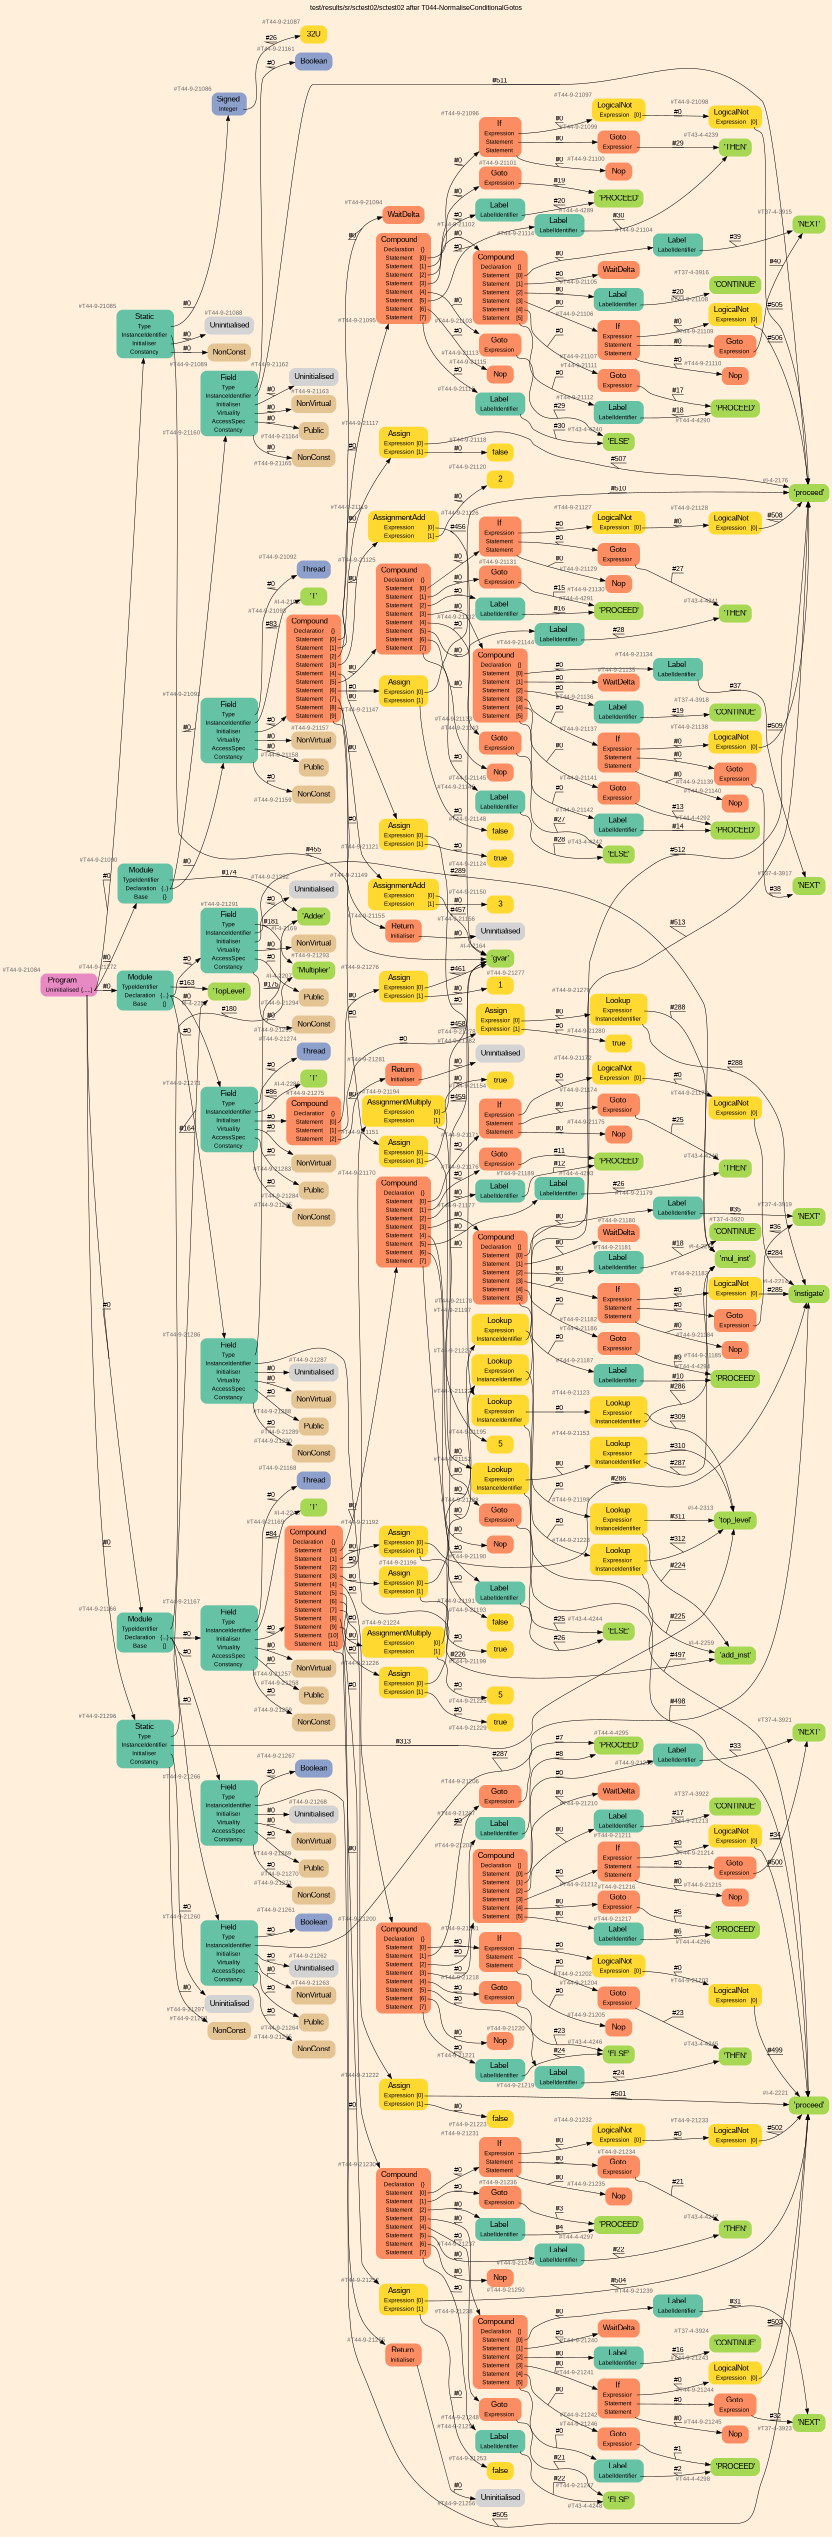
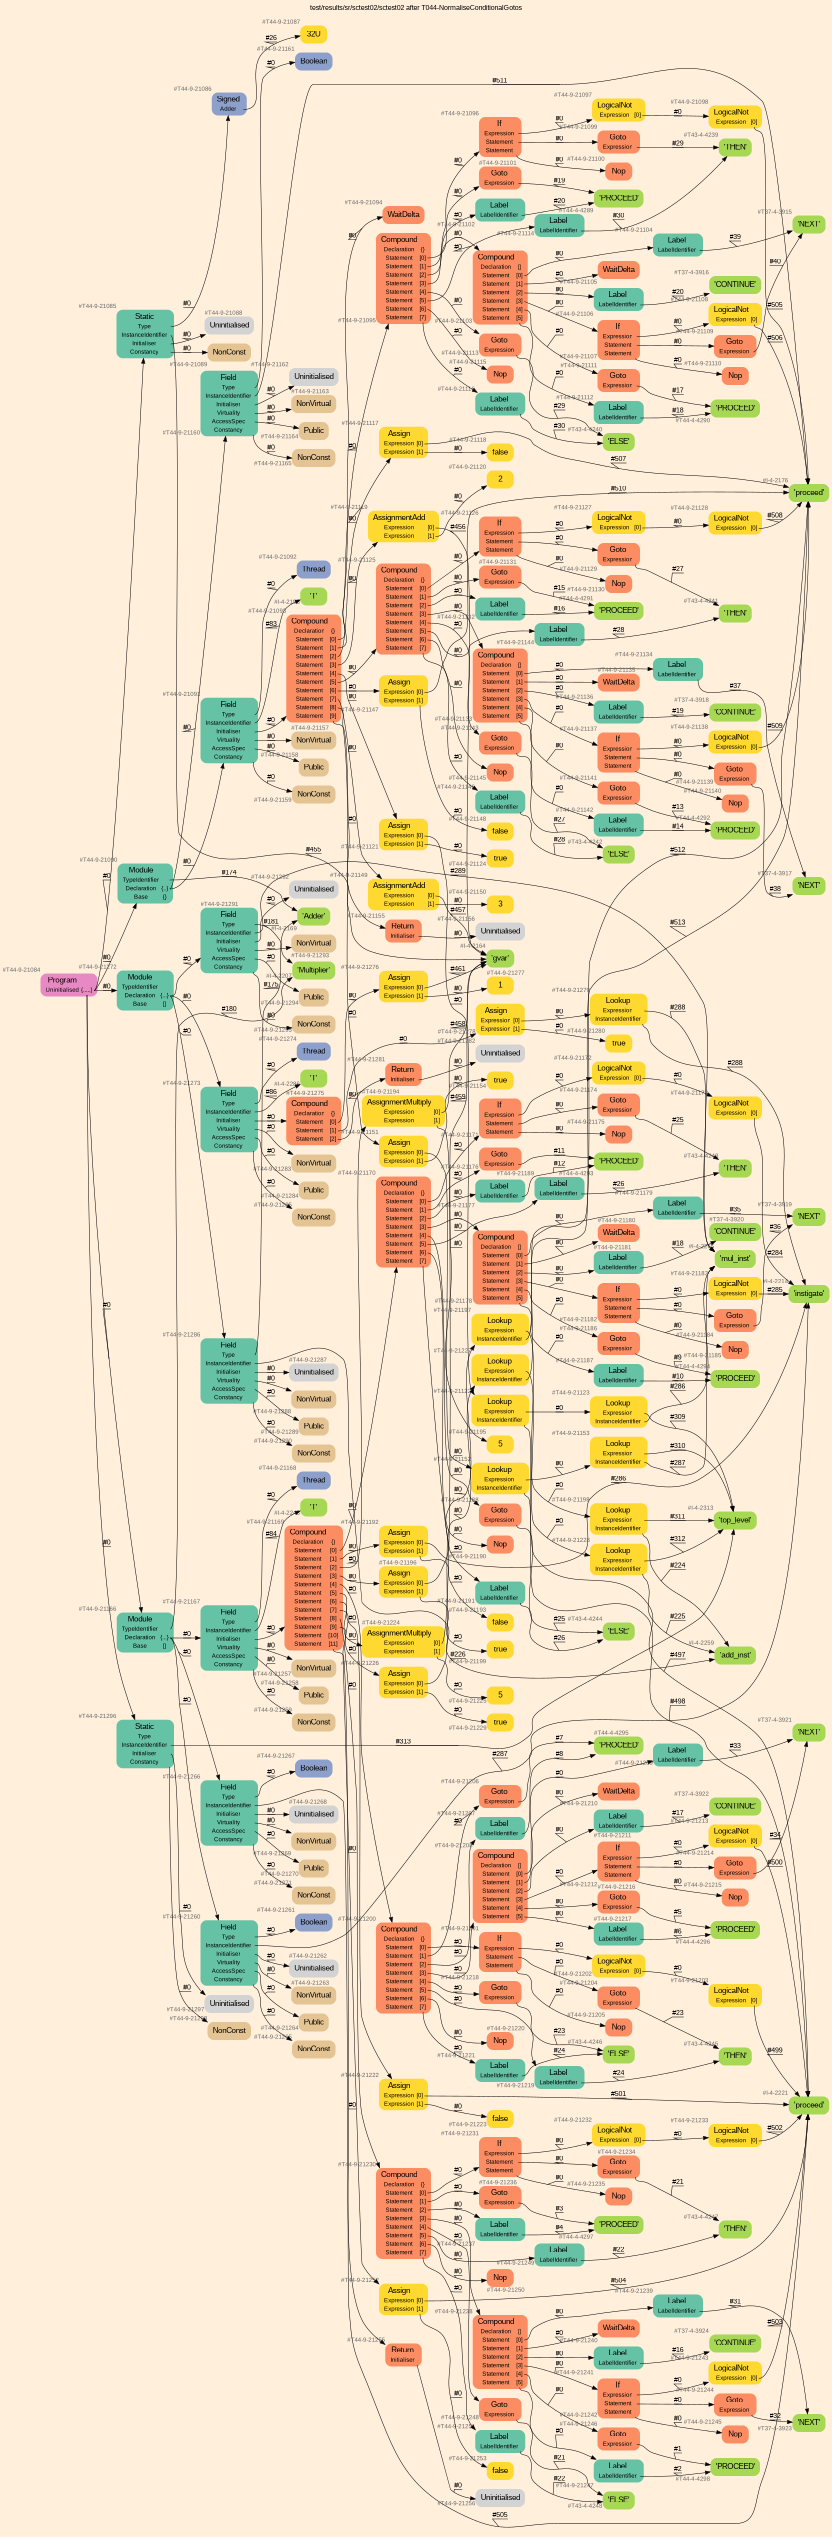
(228, 109) -> (228, 109)
(229, 992) -> none
